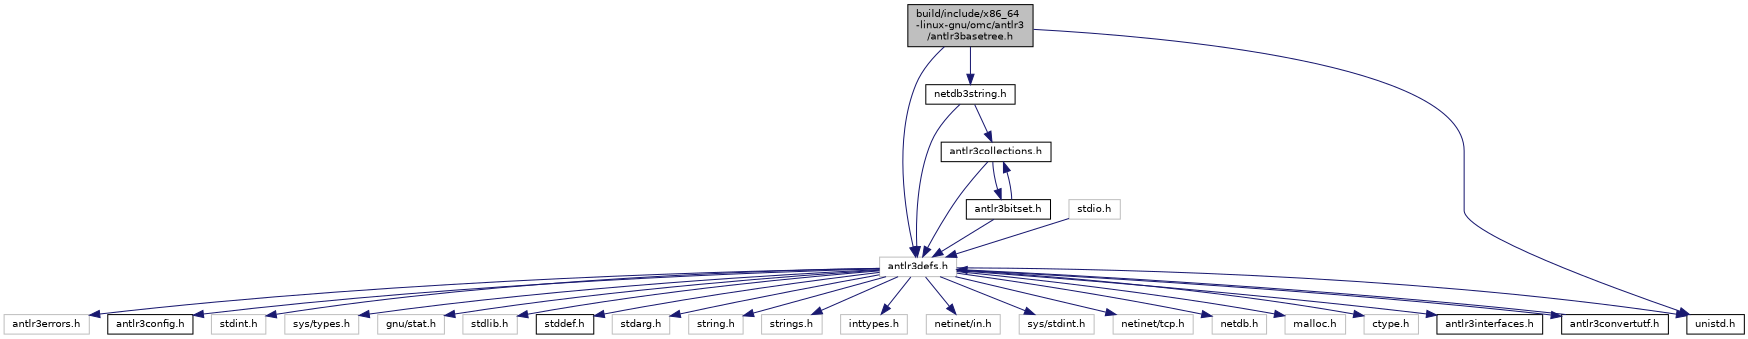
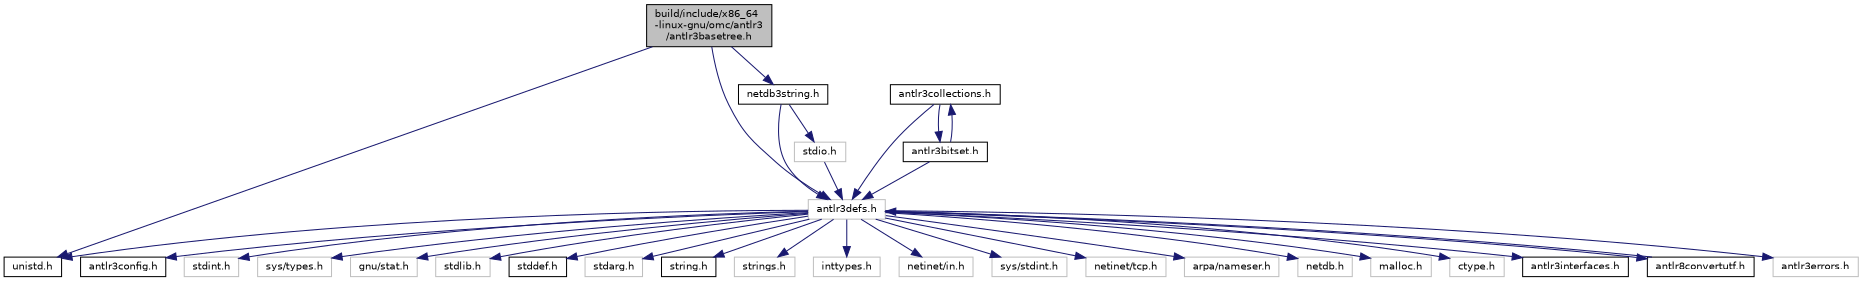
(981, 118) -> (799, 119)
none -> (1232, 267)
(716, 324) -> (689, 267)
(1615, 324) -> (1701, 267)
